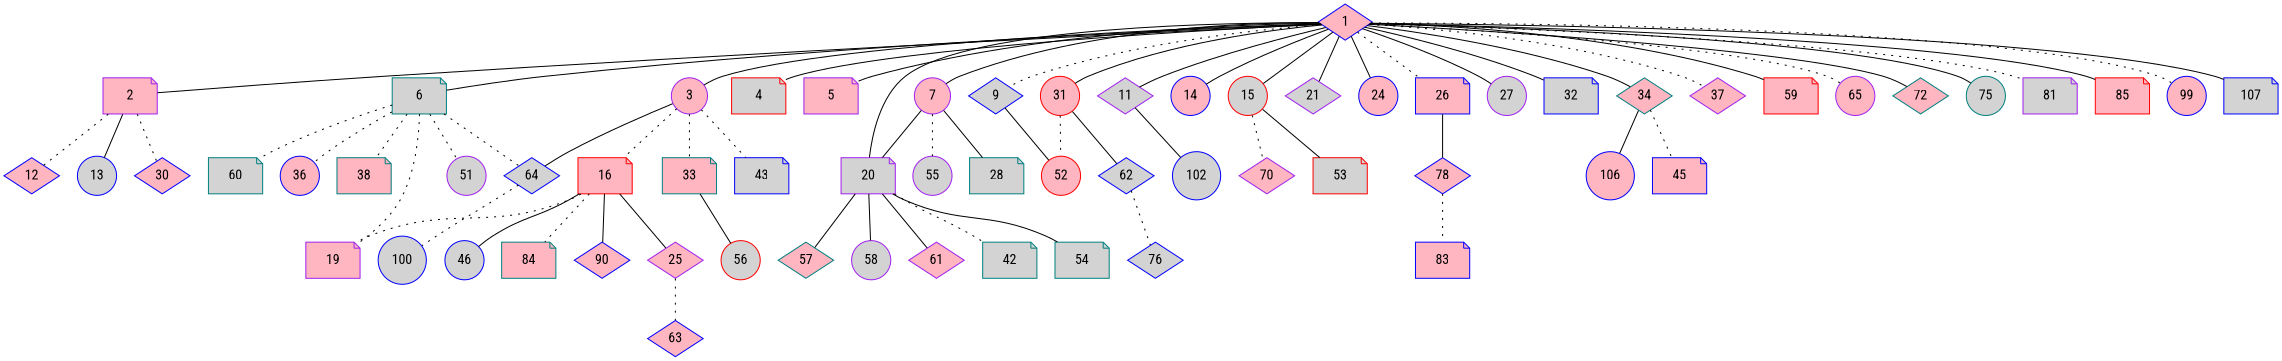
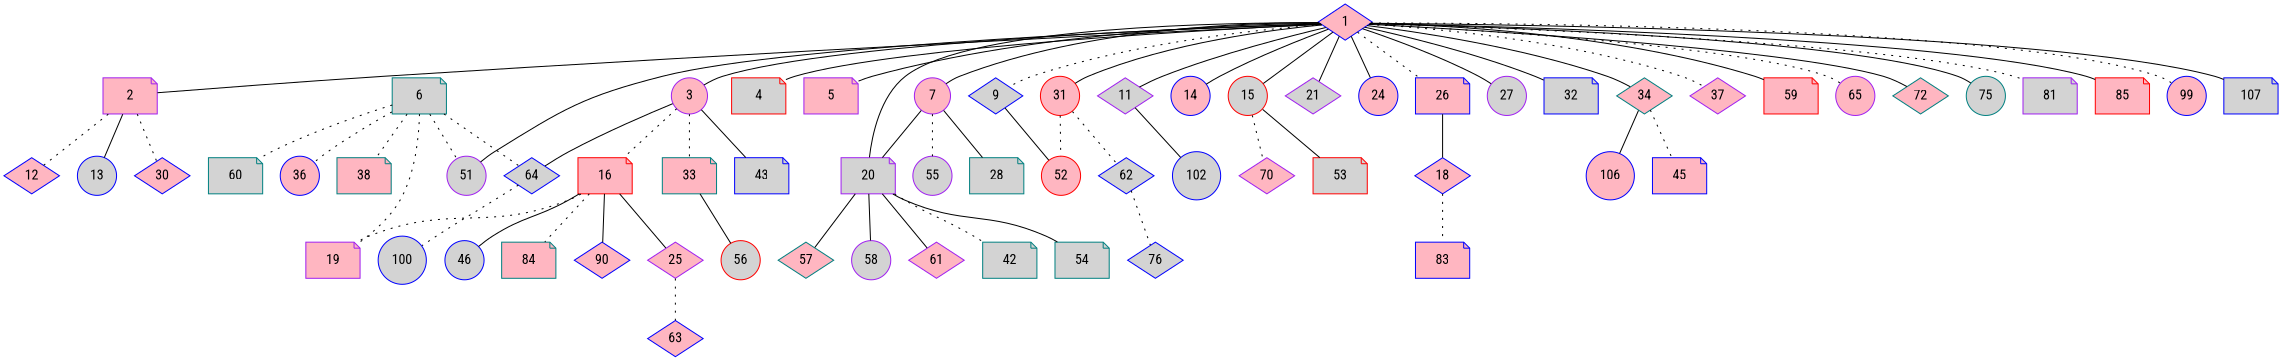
(883, 48) -> (761, 60)
(724, 134) -> (724, 134)
(1095, 138) -> (1095, 138)
(1443, 176) -> (1443, 176)
